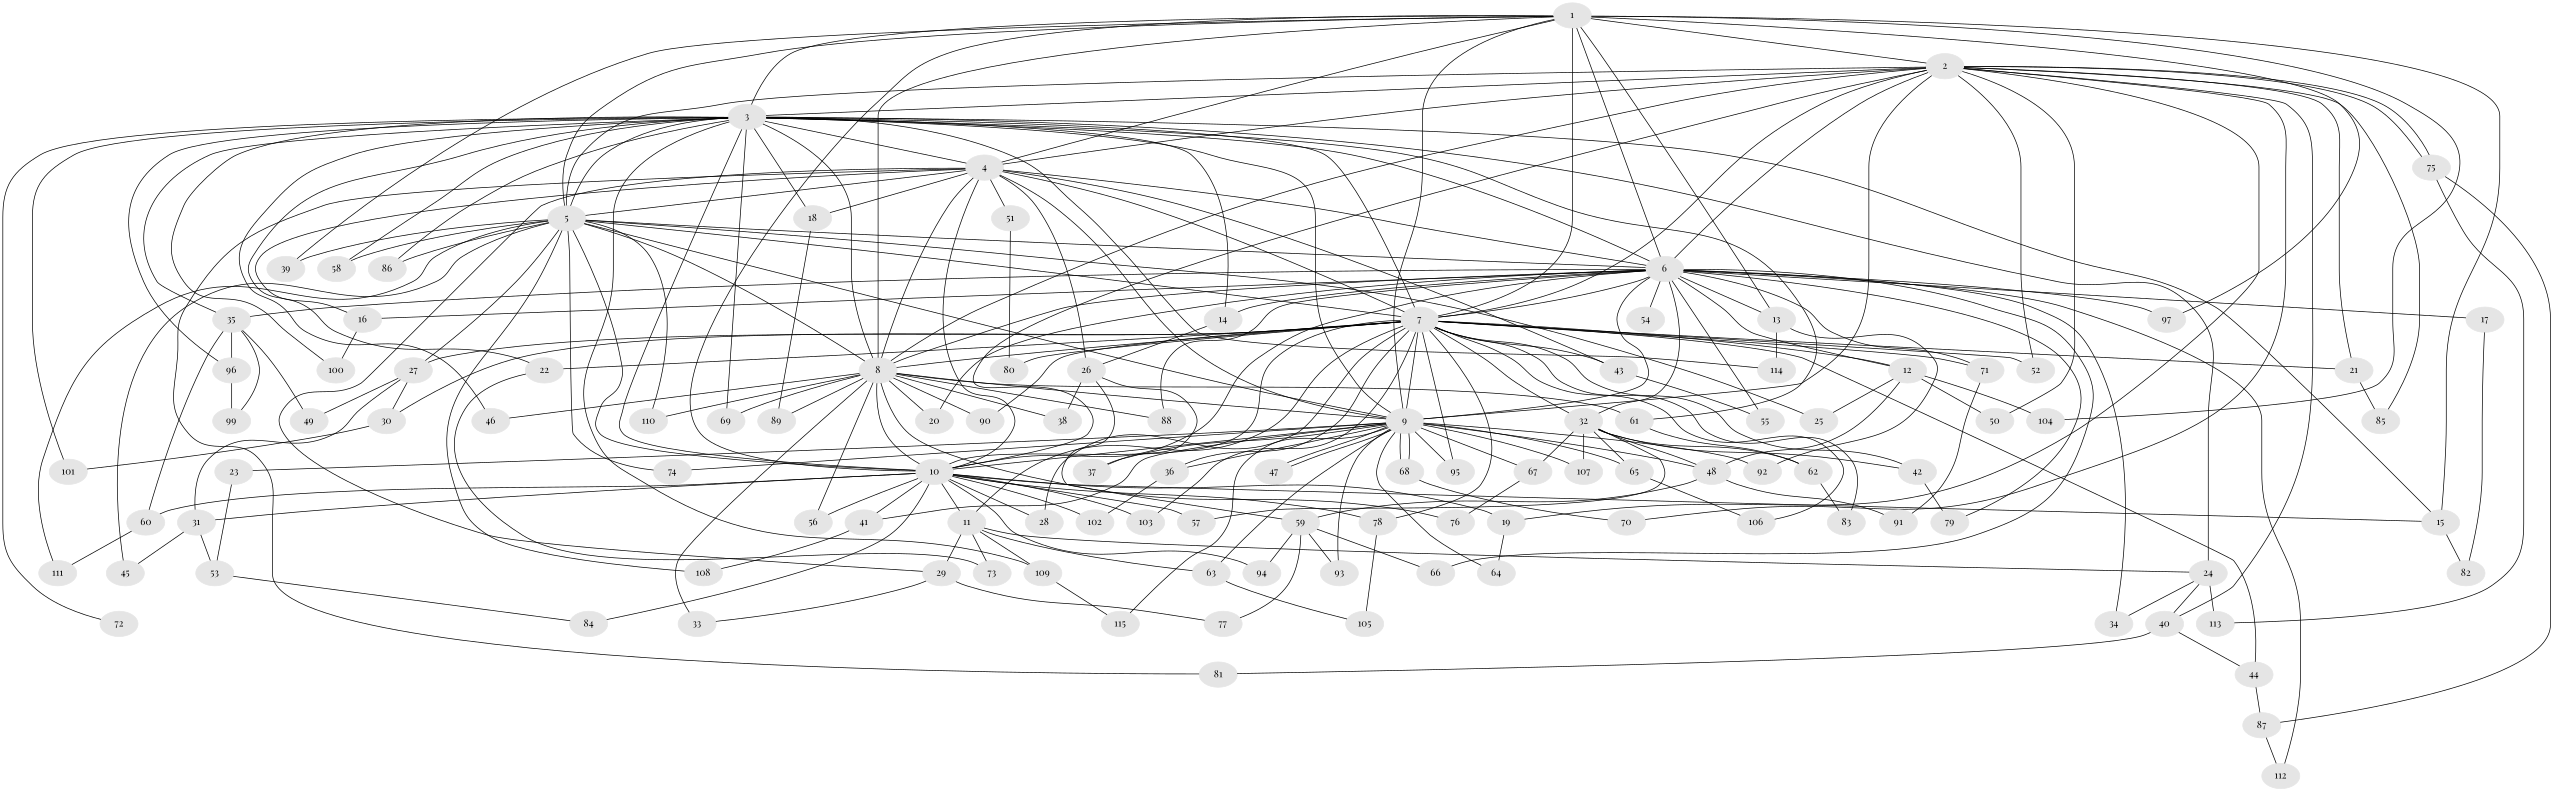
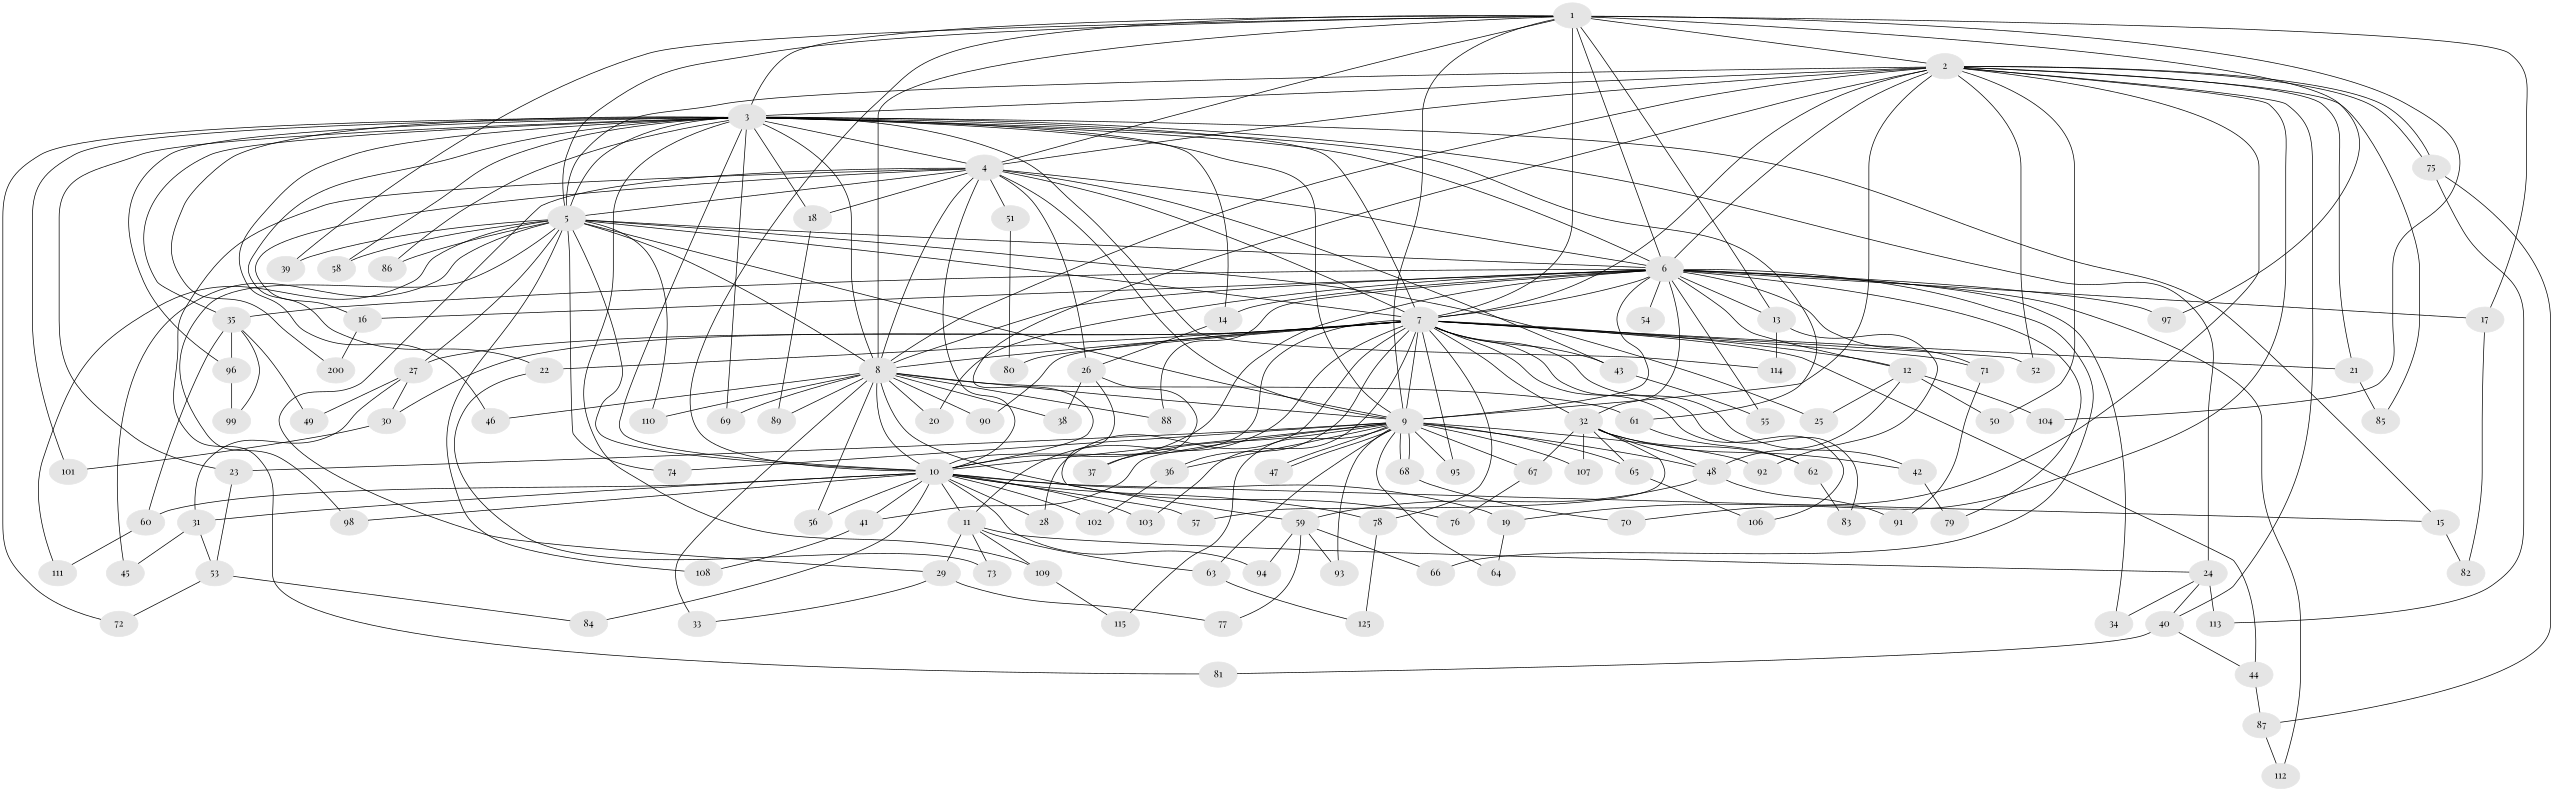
(2255, 44) -> (2184, 27)
none -> (159, 151)
(336, 370) -> (336, 370)
none -> (349, 522)
none -> (167, 599)
(1365, 624) -> (1365, 624)
